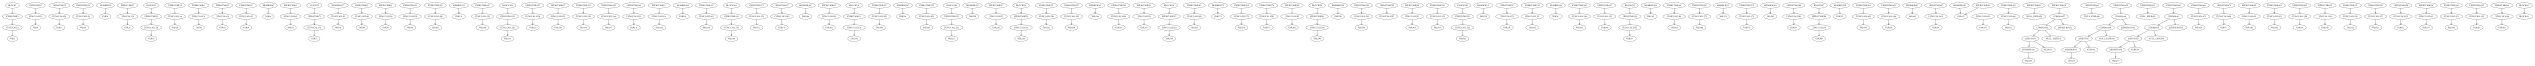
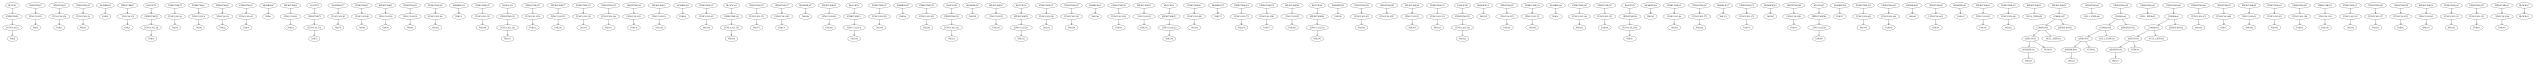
(1972, 11) -> (1983, 10)
